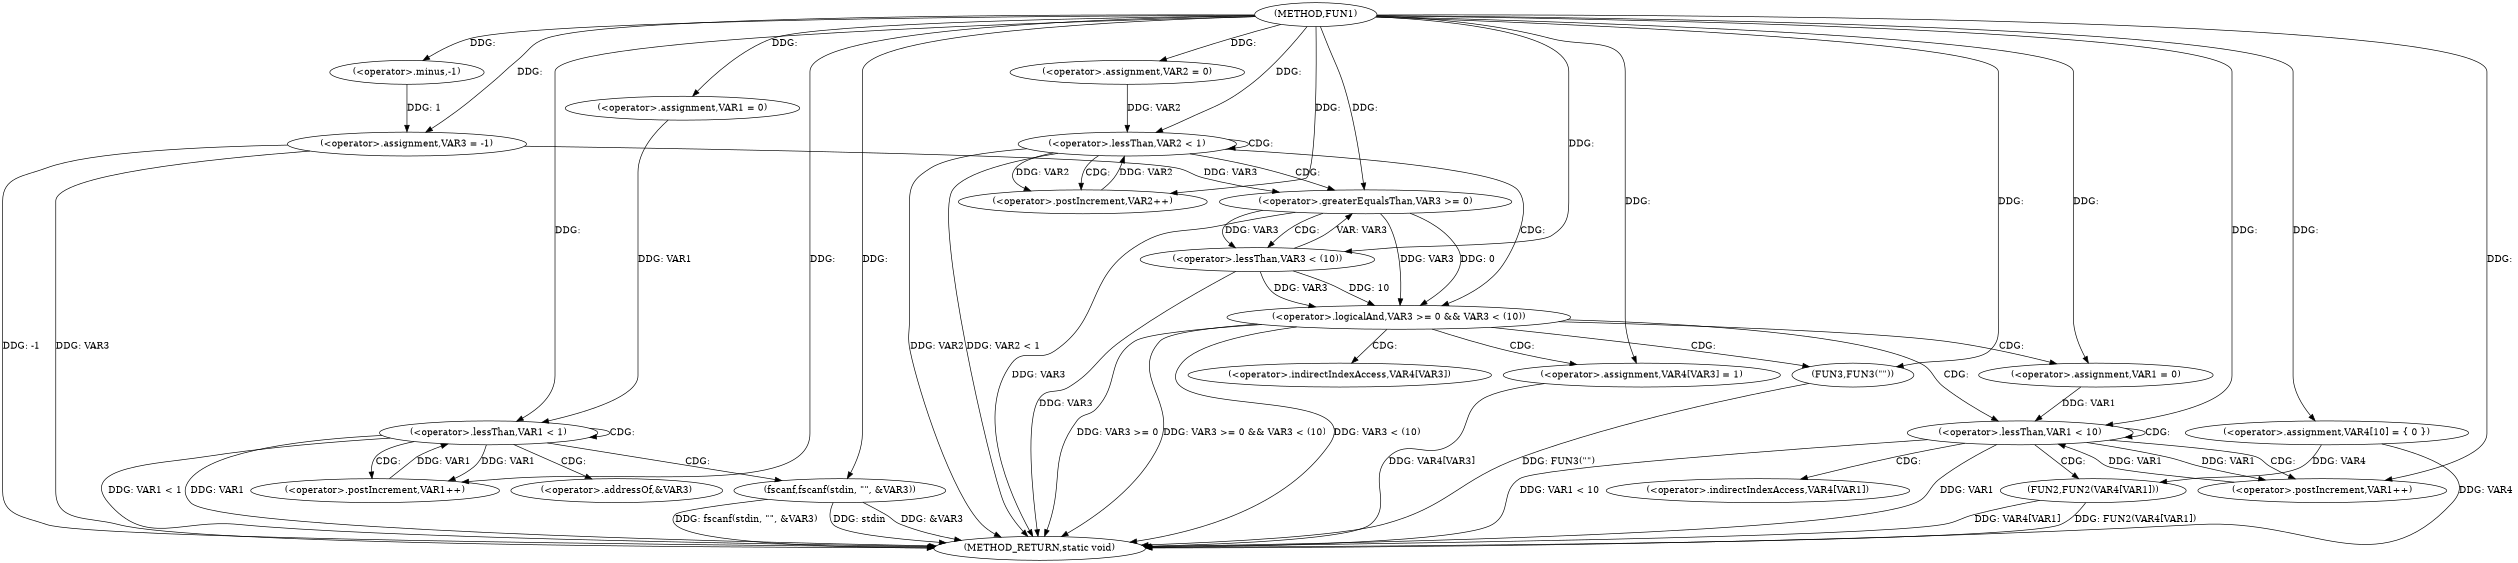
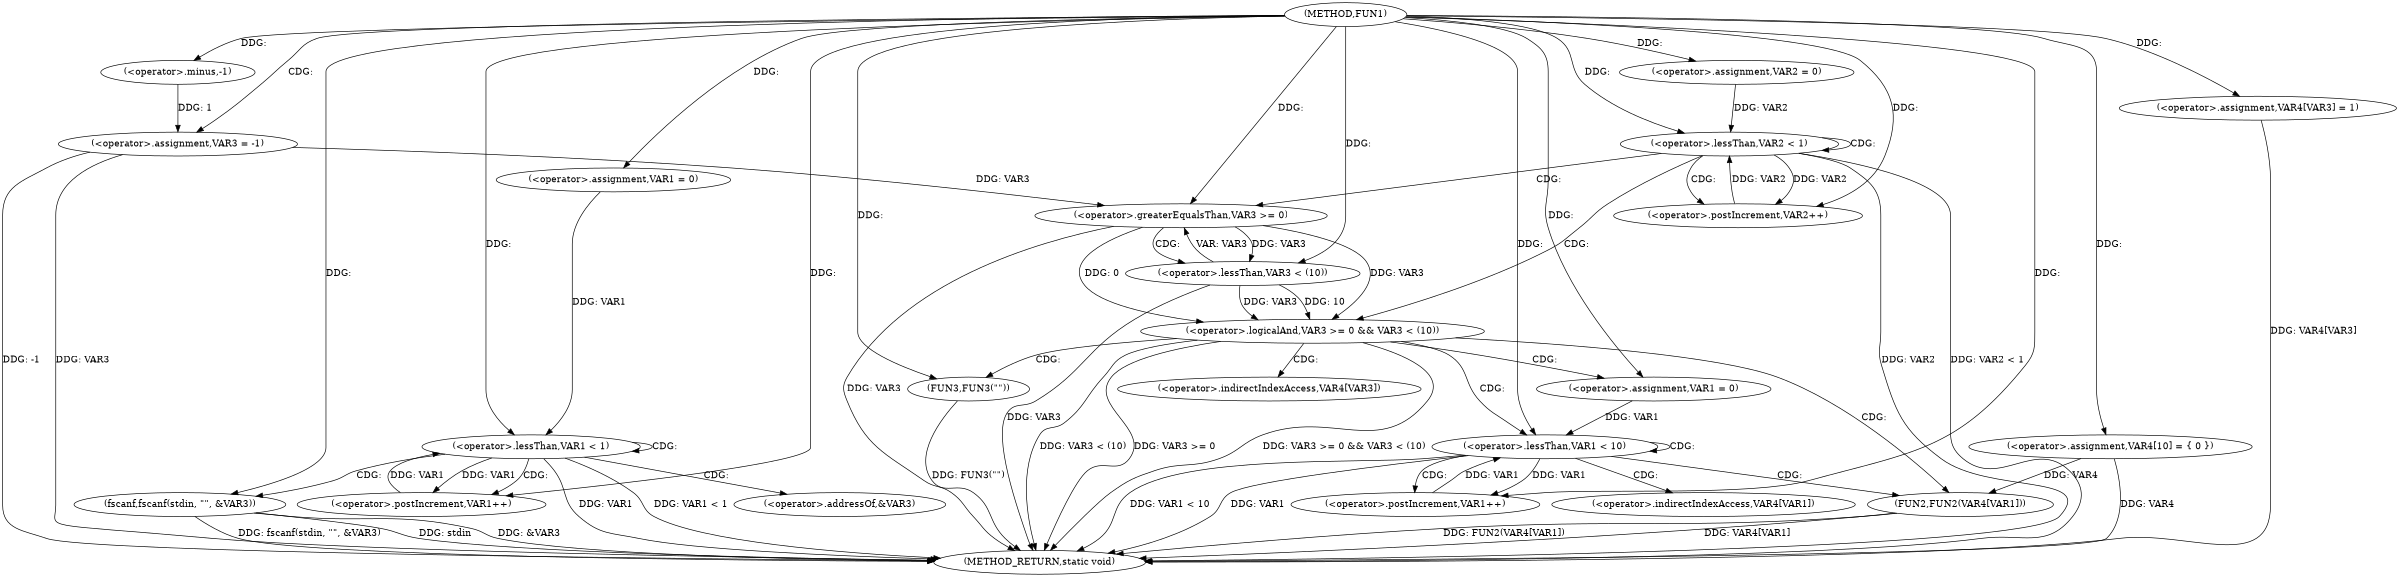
(531, 72) -> (302, 72)
(1500, 349) -> (1717, 363)
